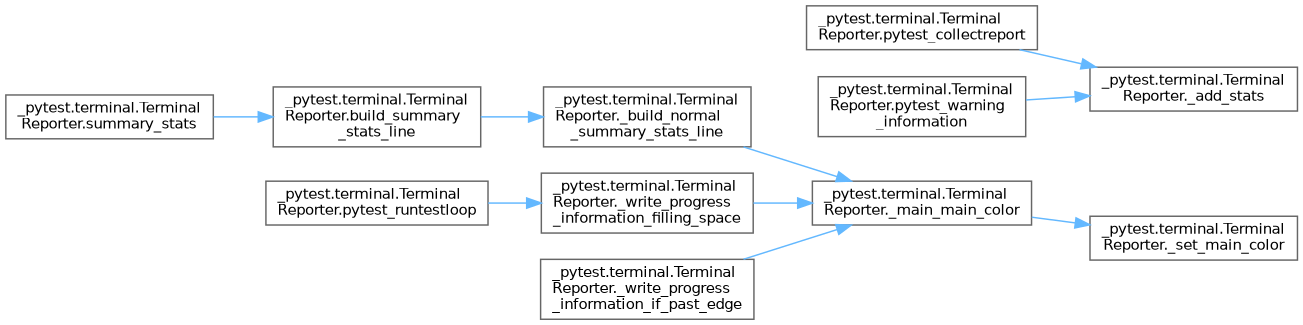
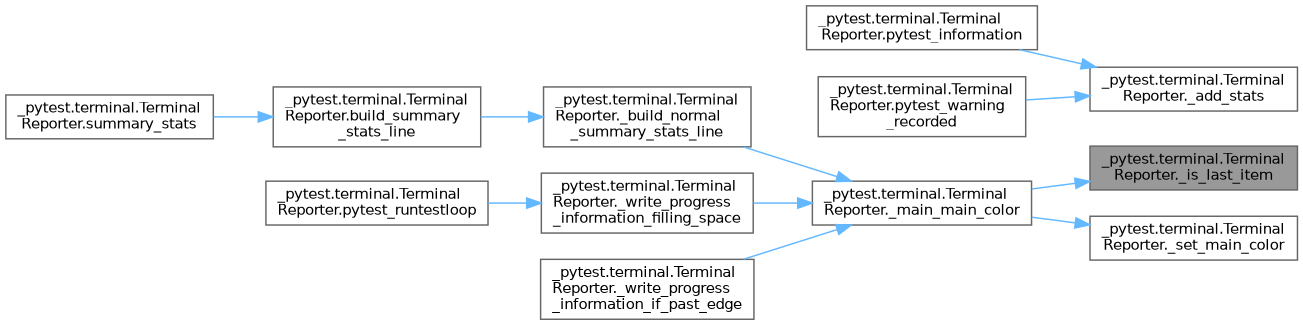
(922, 28) -> (922, 28)
(922, 107) -> (922, 107)
none -> (1194, 168)
